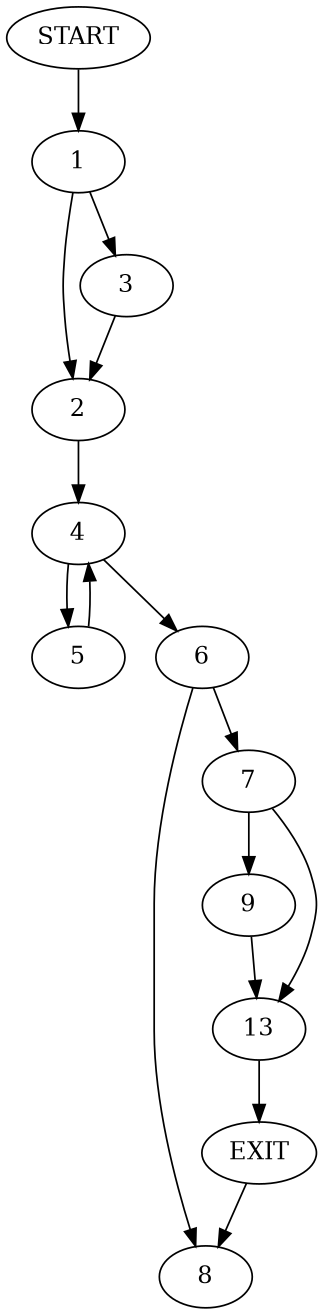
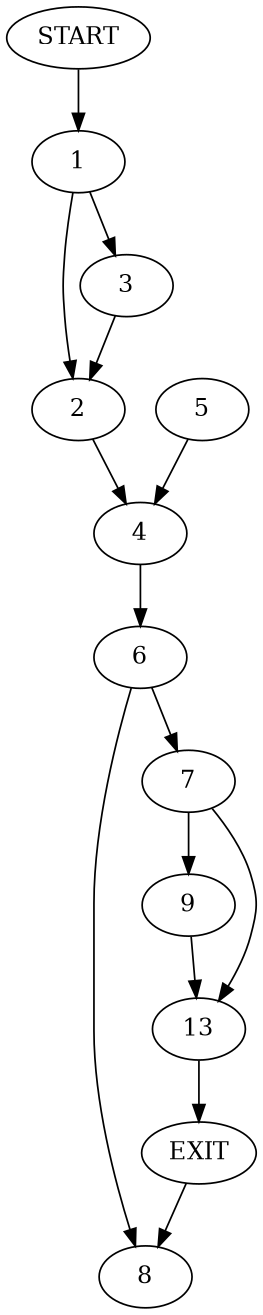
(67, 586) -> none
